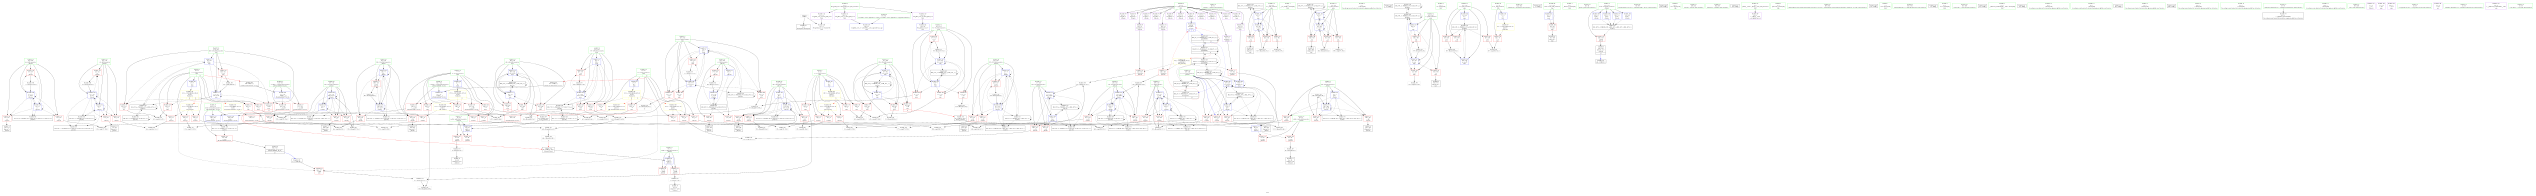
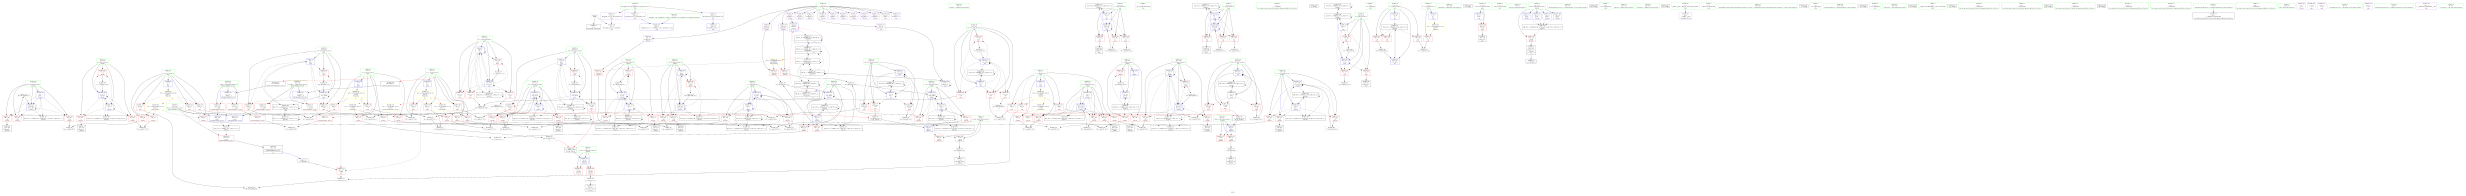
(616, 107) -> none
